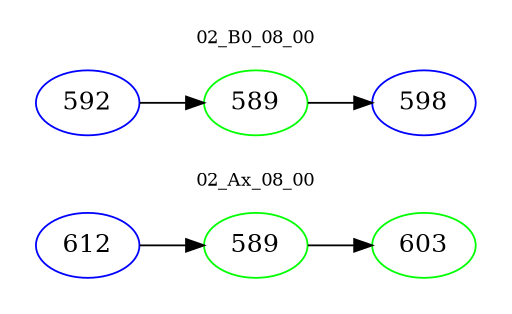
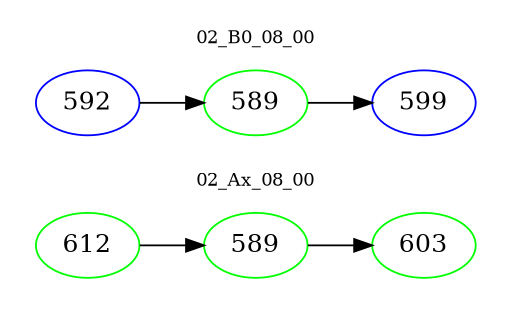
(424, 103) -> (424, 103)
(88, 245) -> (88, 245)
